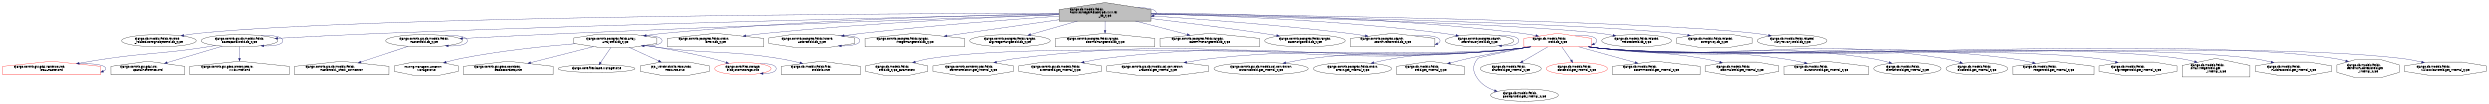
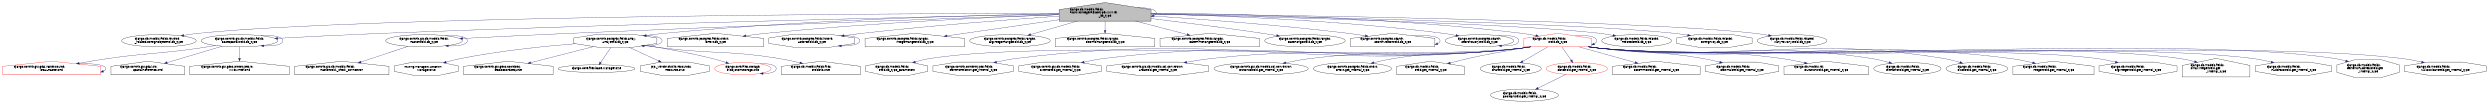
(1478, 58) -> (1552, 81)
(1826, 69) -> (1826, 69)
